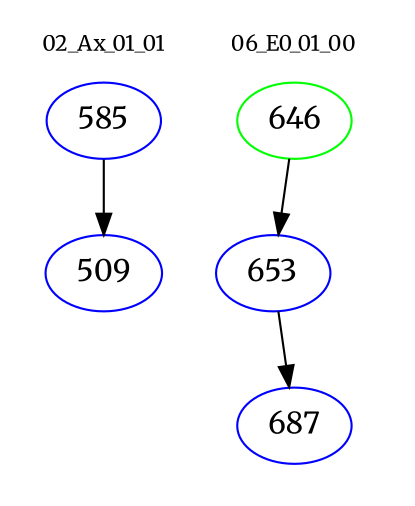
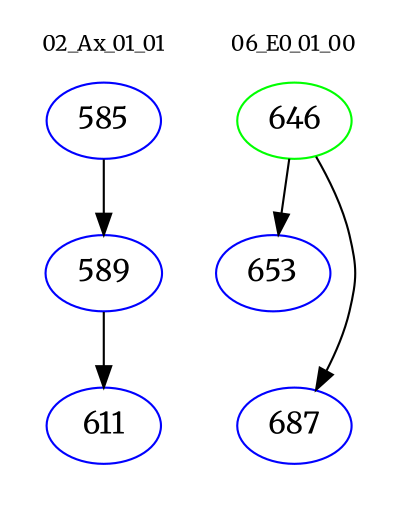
(104, 273) -> (104, 273)
(282, 338) -> (355, 262)
none -> (104, 426)
